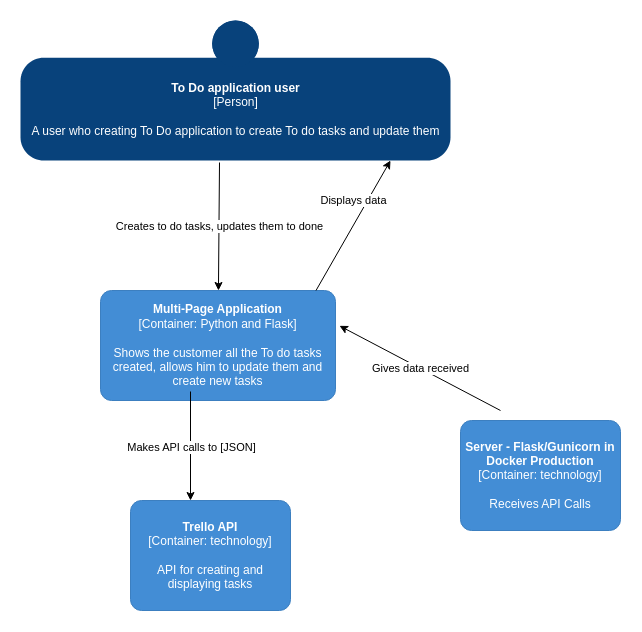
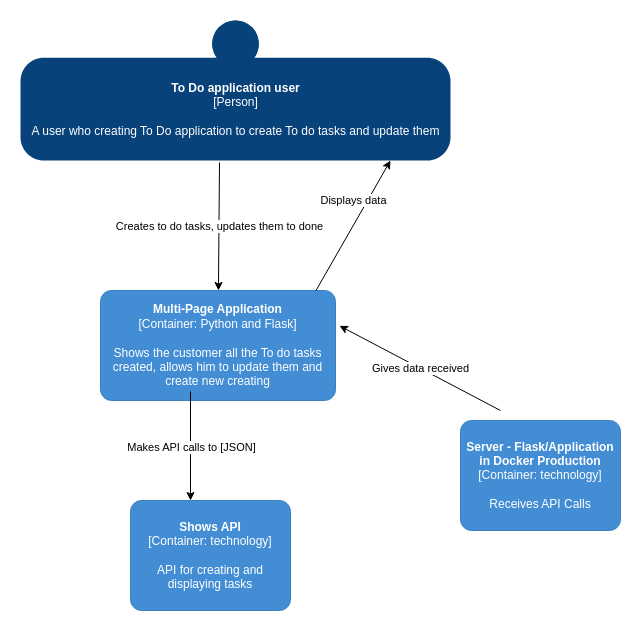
(218, 346) -> (218, 346)
(541, 476) -> (541, 476)
(211, 556) -> (211, 556)
